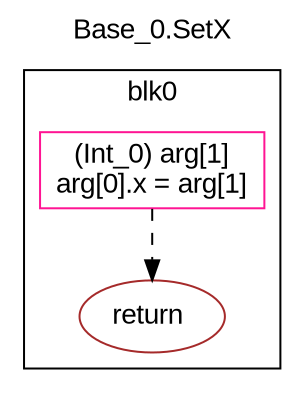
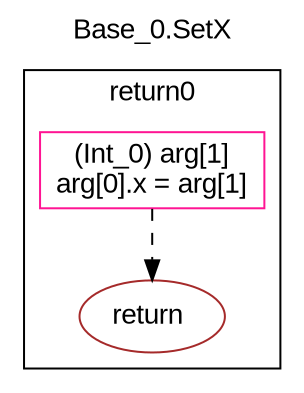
(152, 93) -> (152, 93)
